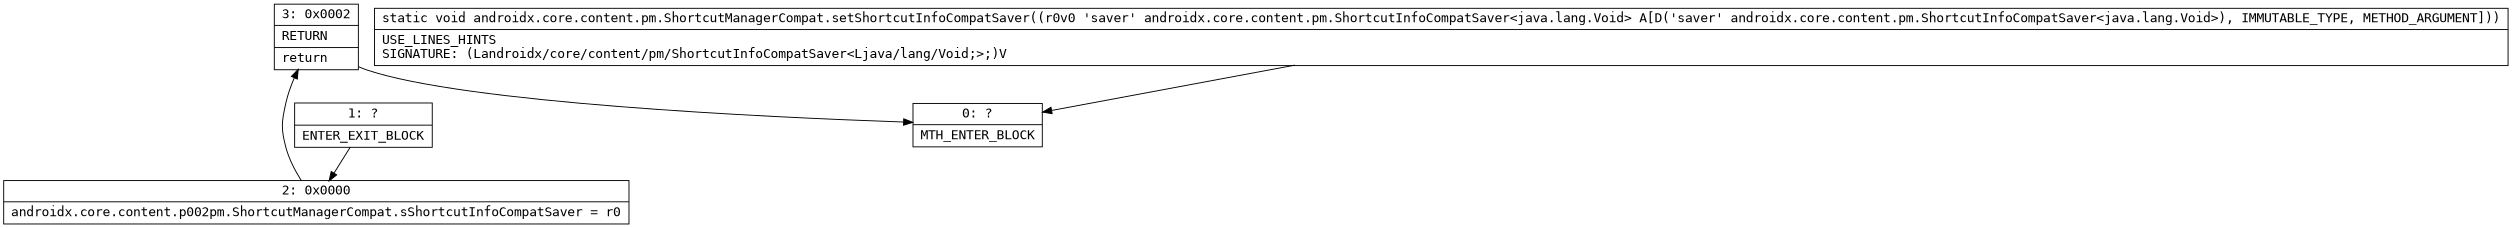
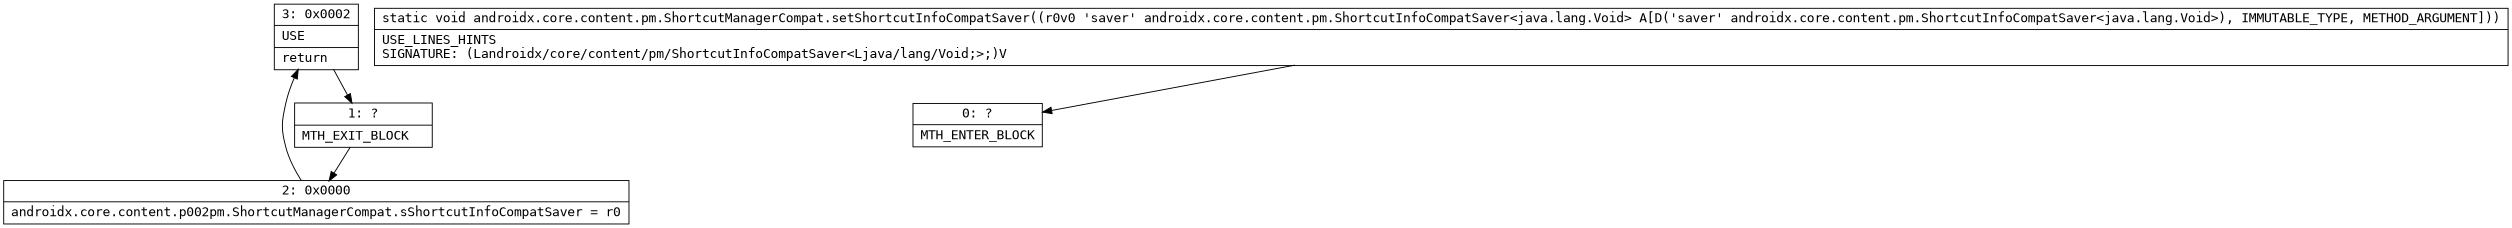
(305, 36) -> (293, 36)
(629, 107) -> (340, 82)
(363, 136) -> (356, 136)
